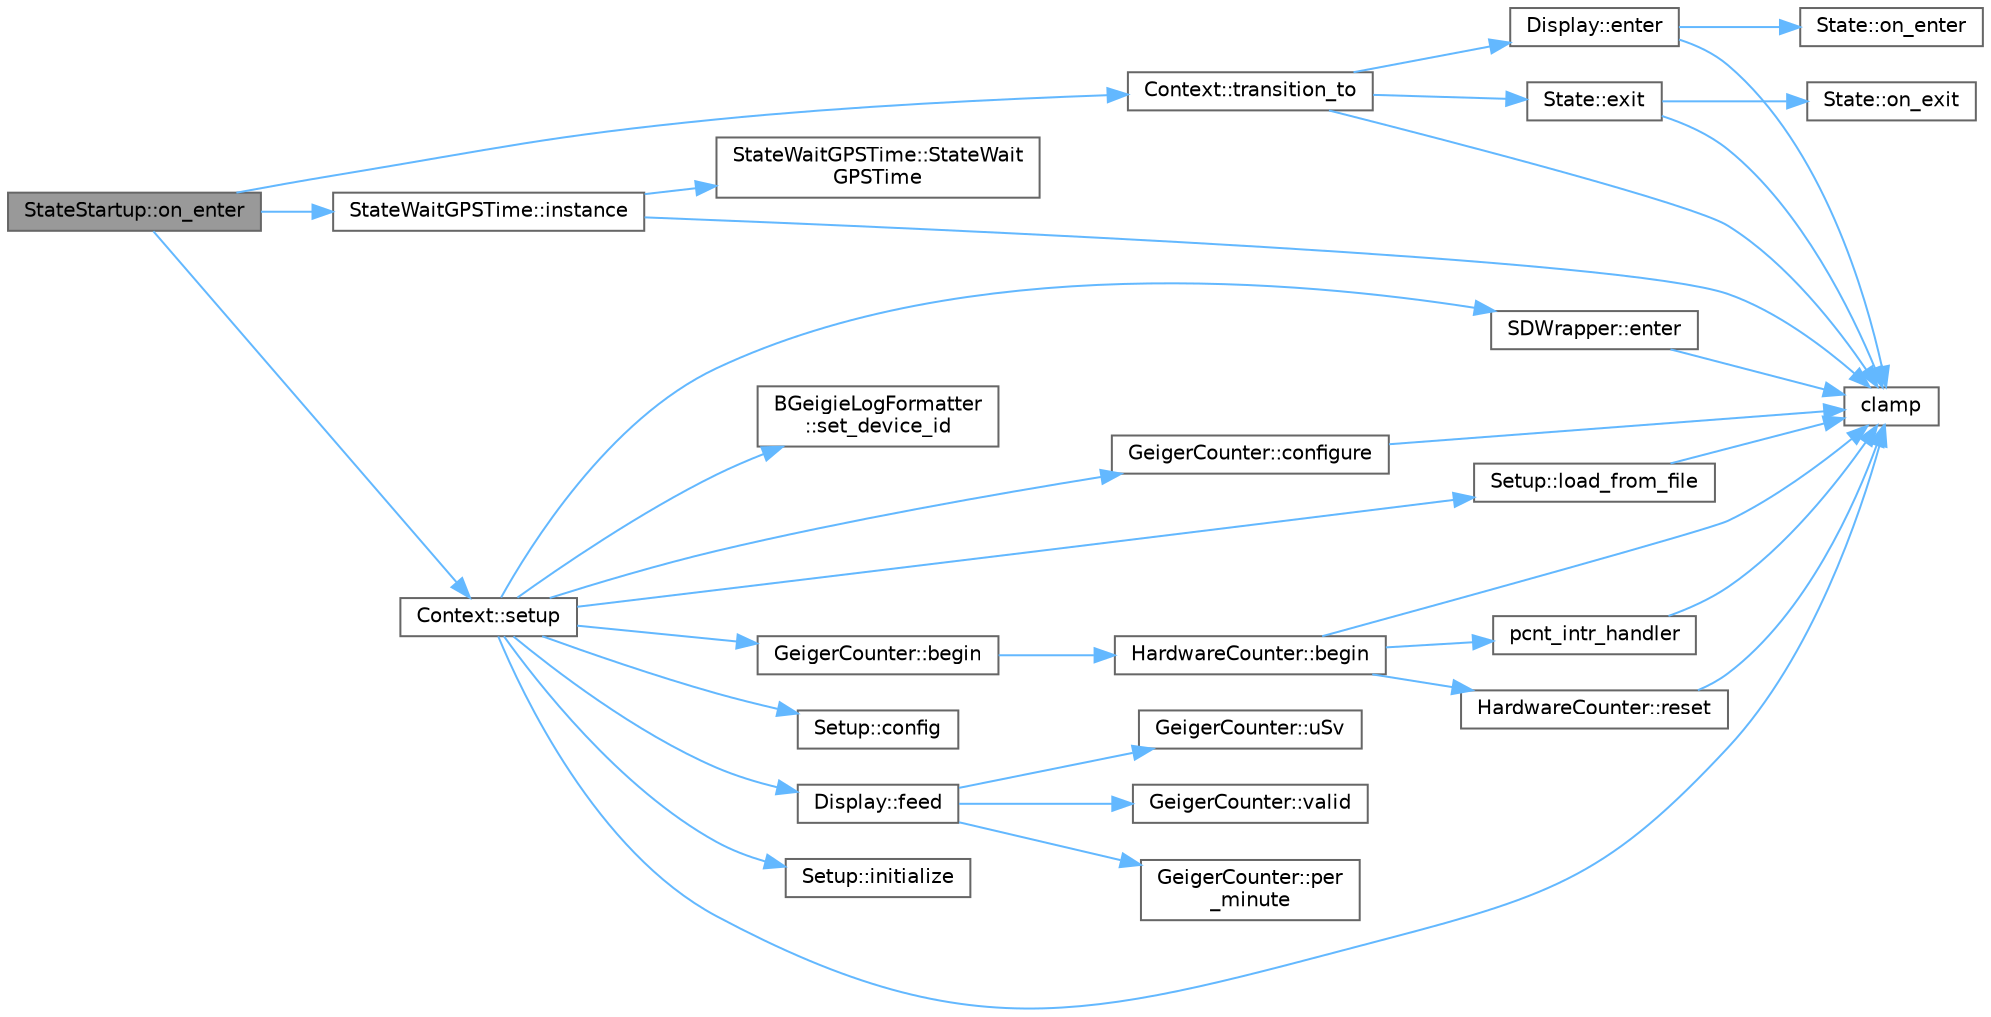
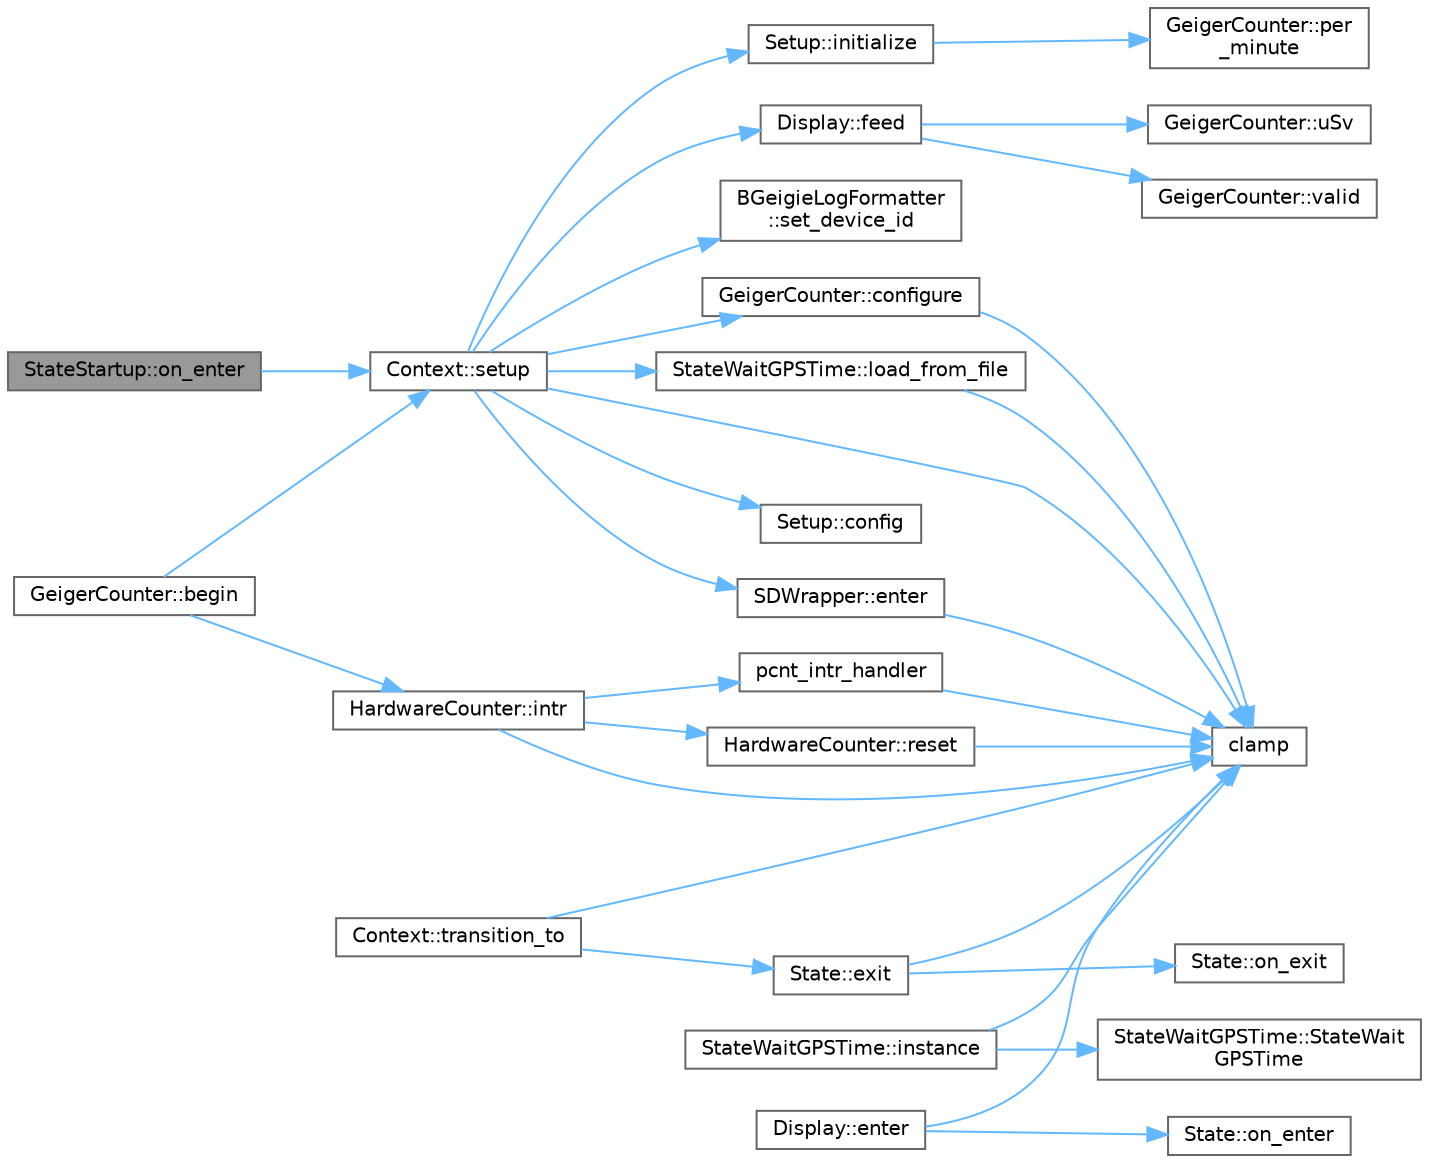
(1422, 59) -> none
(670, 124) -> none
(287, 212) -> none
(1595, 483) -> (841, 371)
(657, 634) -> (288, 489)
(1250, 655) -> (459, 710)
(1040, 841) -> (1031, 41)
